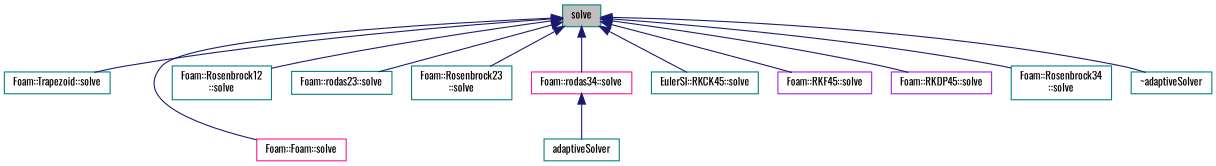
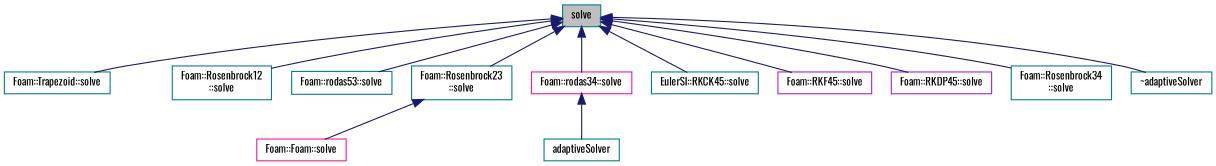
(158, 73) -> (369, 121)
(342, 83) -> (342, 83)
